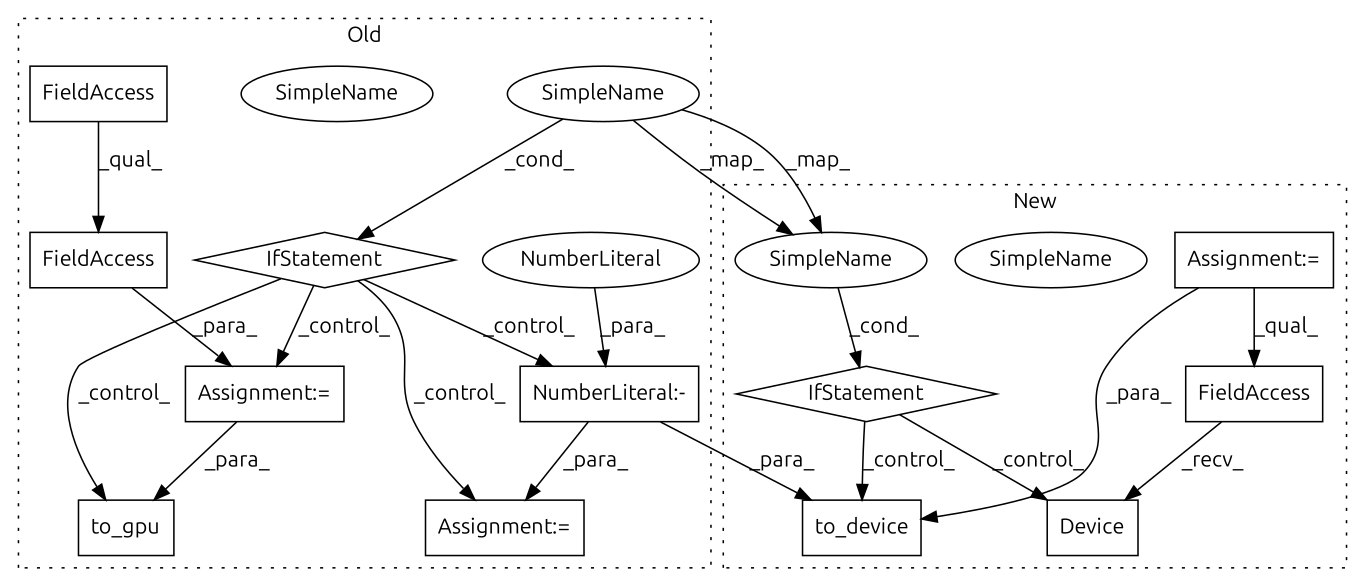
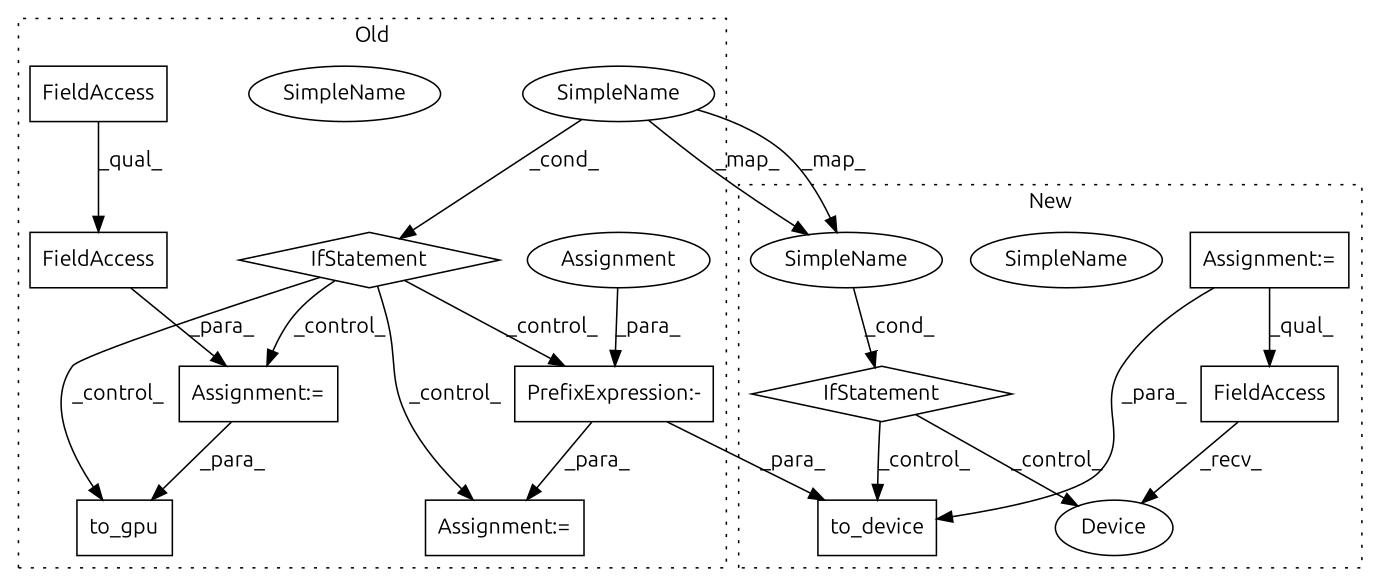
(591, 260) -> (619, 260)
(609, 394) -> (614, 394)
(1093, 528) -> (1114, 528)
